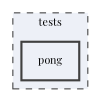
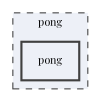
(50, 23) -> (50, 23)
